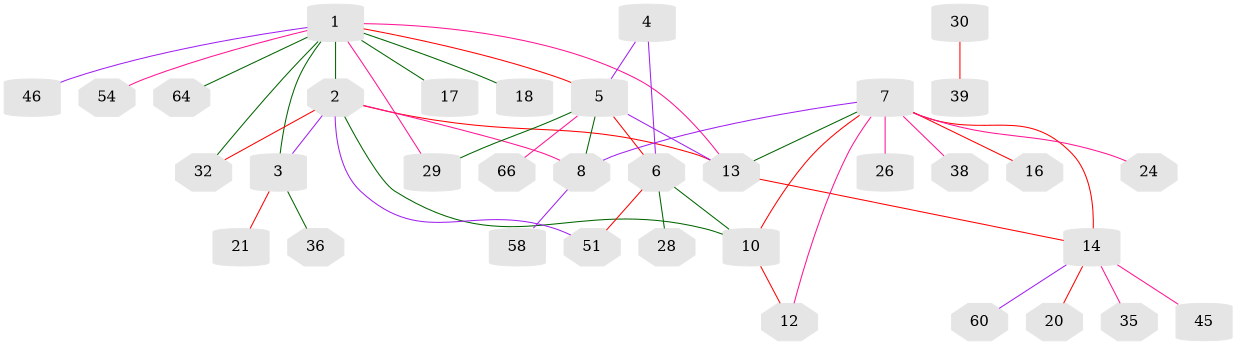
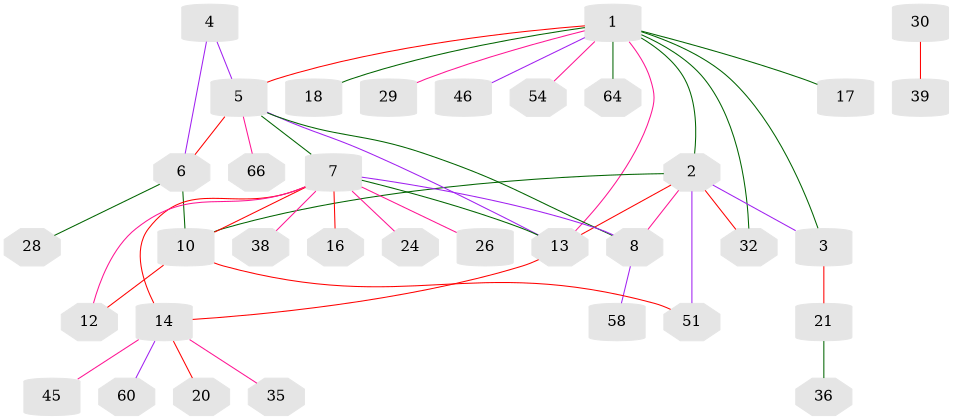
(516, 135) -> (286, 135)
(297, 210) -> (824, 360)
(624, 210) -> (408, 286)
